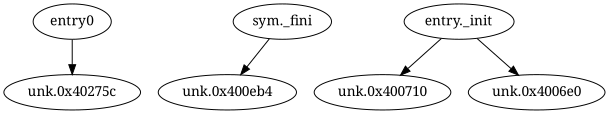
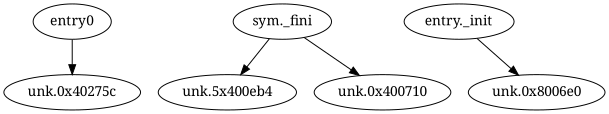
(425, 53) -> (328, 54)
(227, 92) -> (227, 92)
(537, 92) -> (537, 92)
